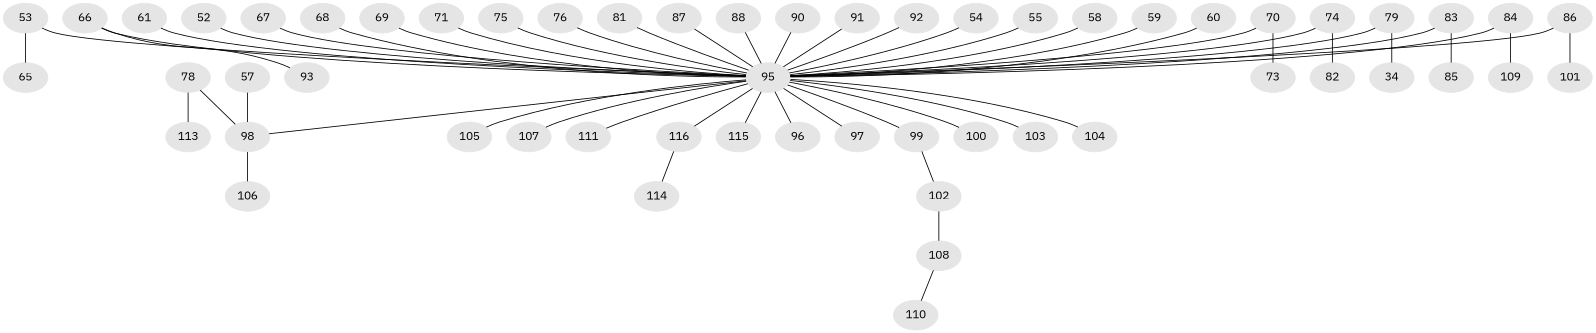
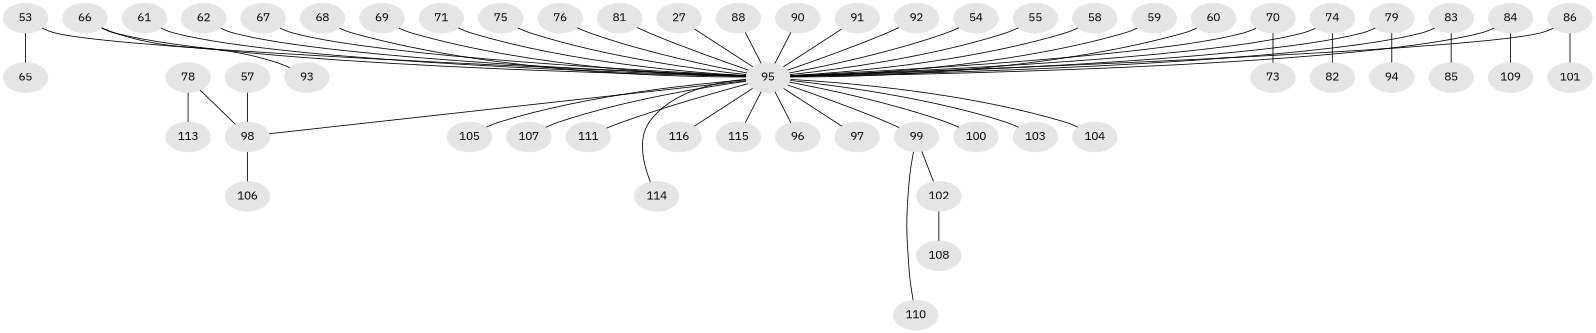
(204, 18) -> (204, 18)
(679, 18) -> (679, 18)
(1392, 78) -> (1392, 78)
(668, 166) -> (676, 99)
(927, 285) -> (907, 226)
